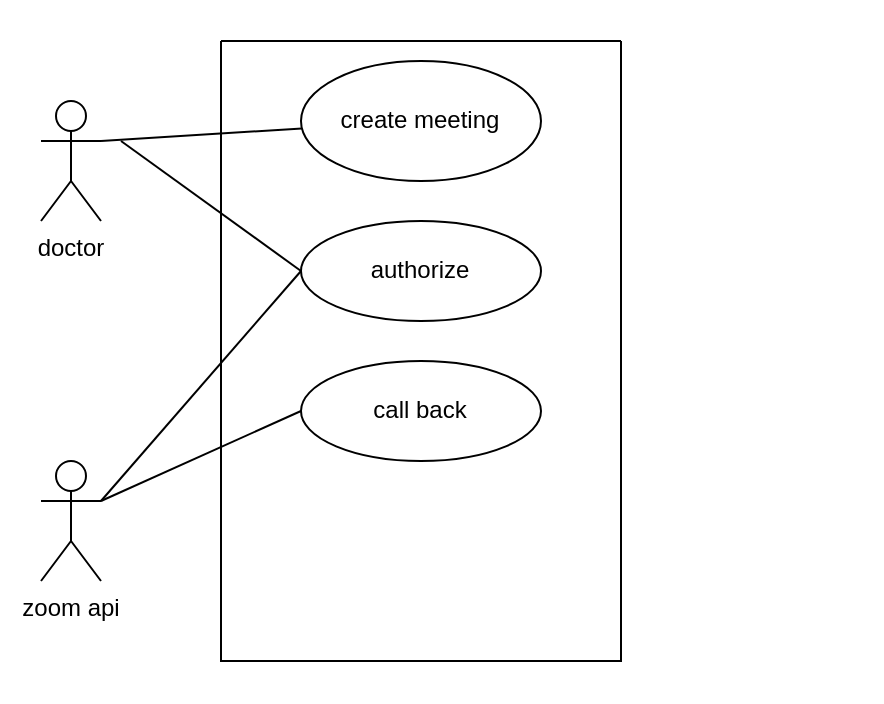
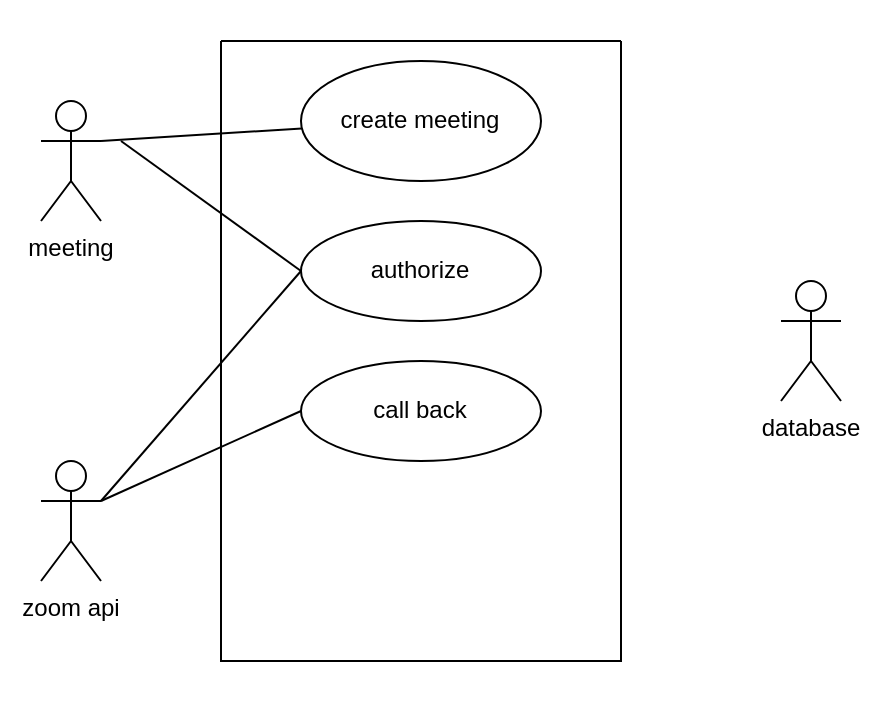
(72, 249) -> (72, 249)
none -> (811, 341)
